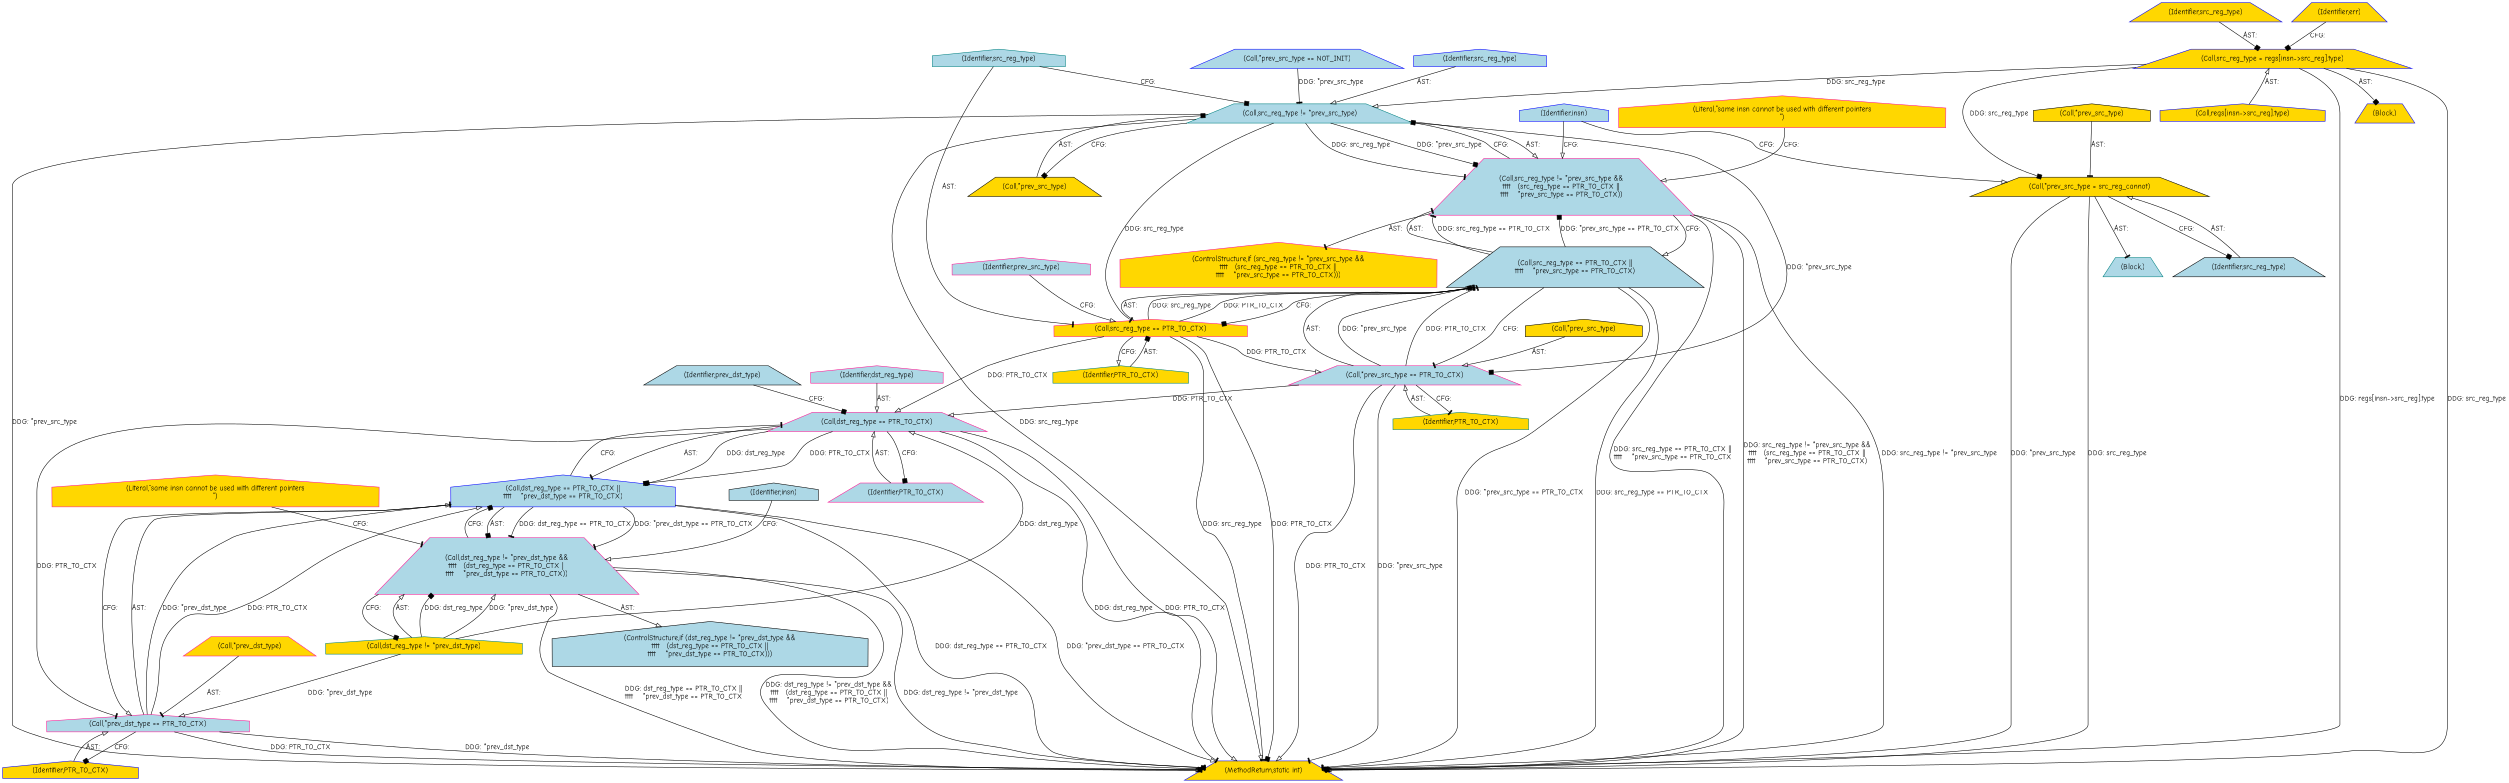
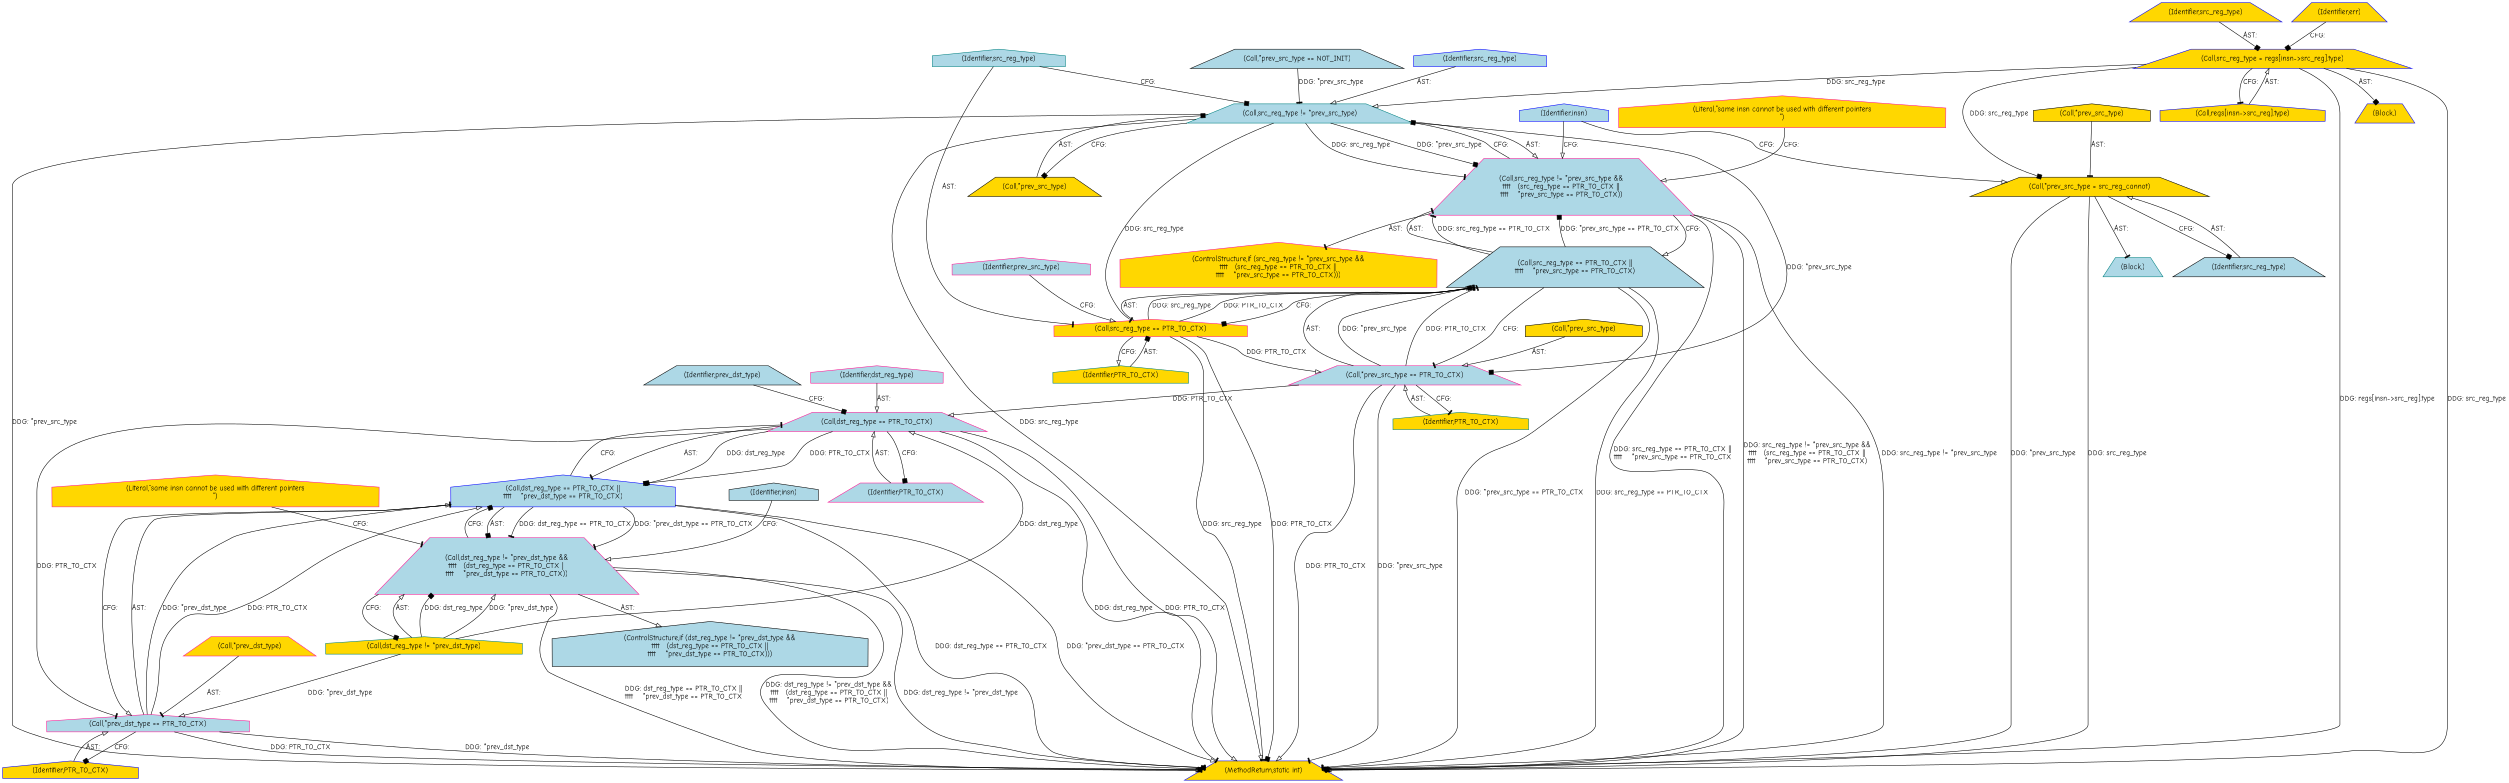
(1297, 59) -> (1297, 59)
none -> (2241, 83)
(998, 362) -> none
